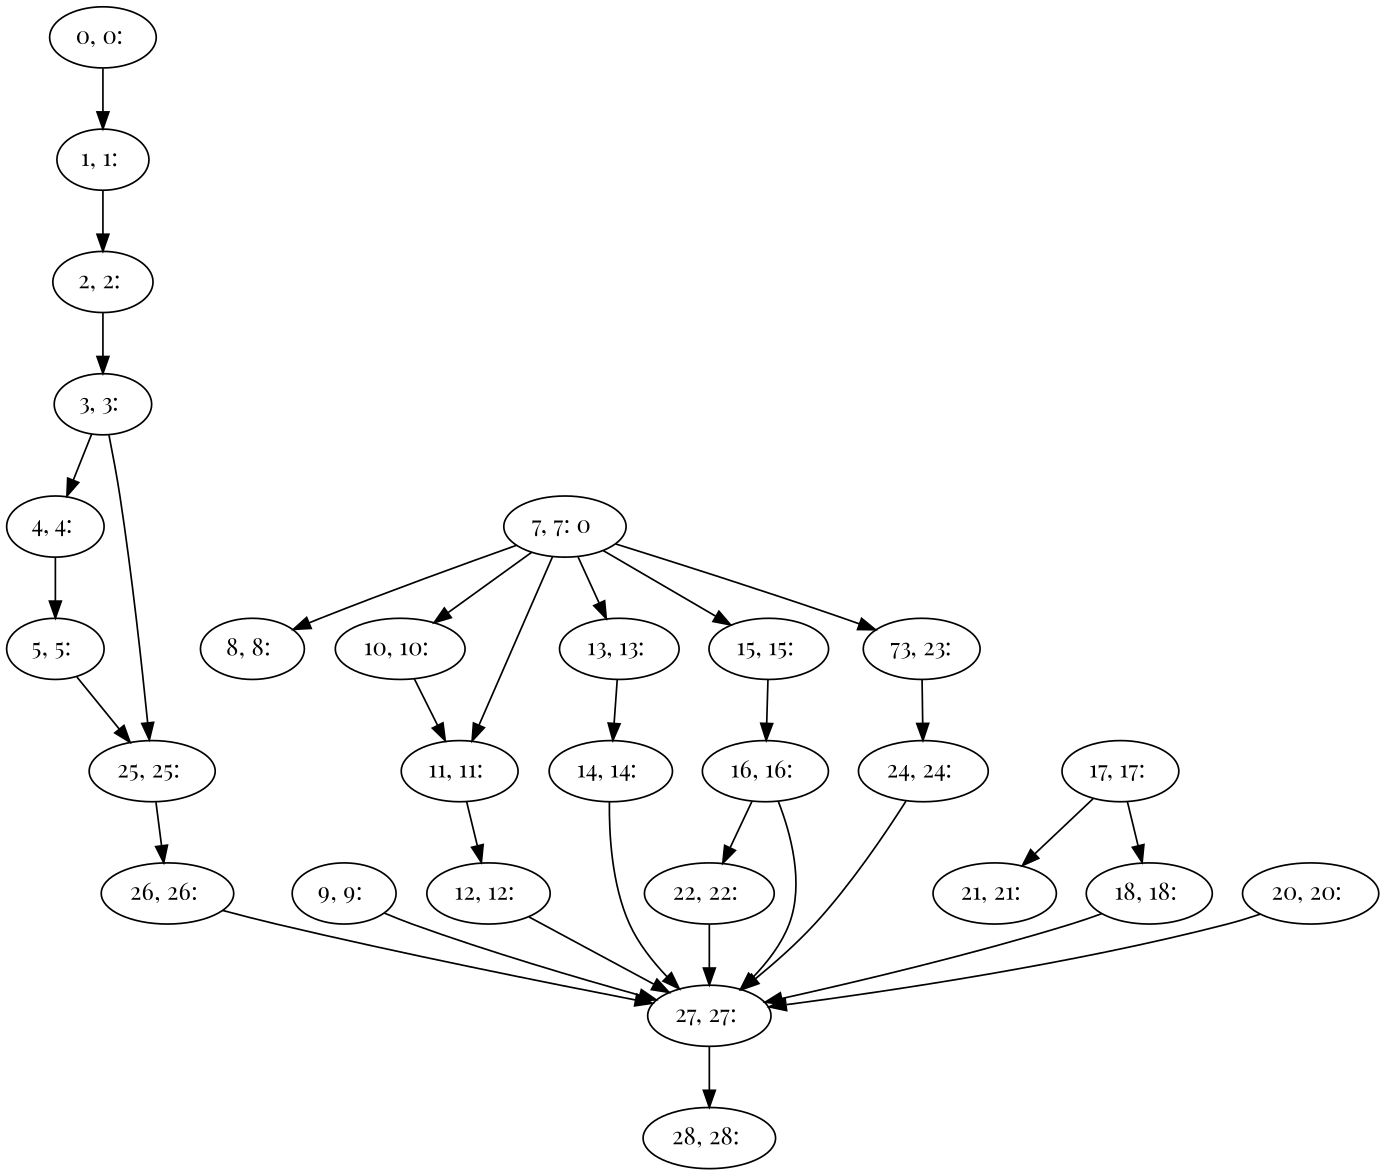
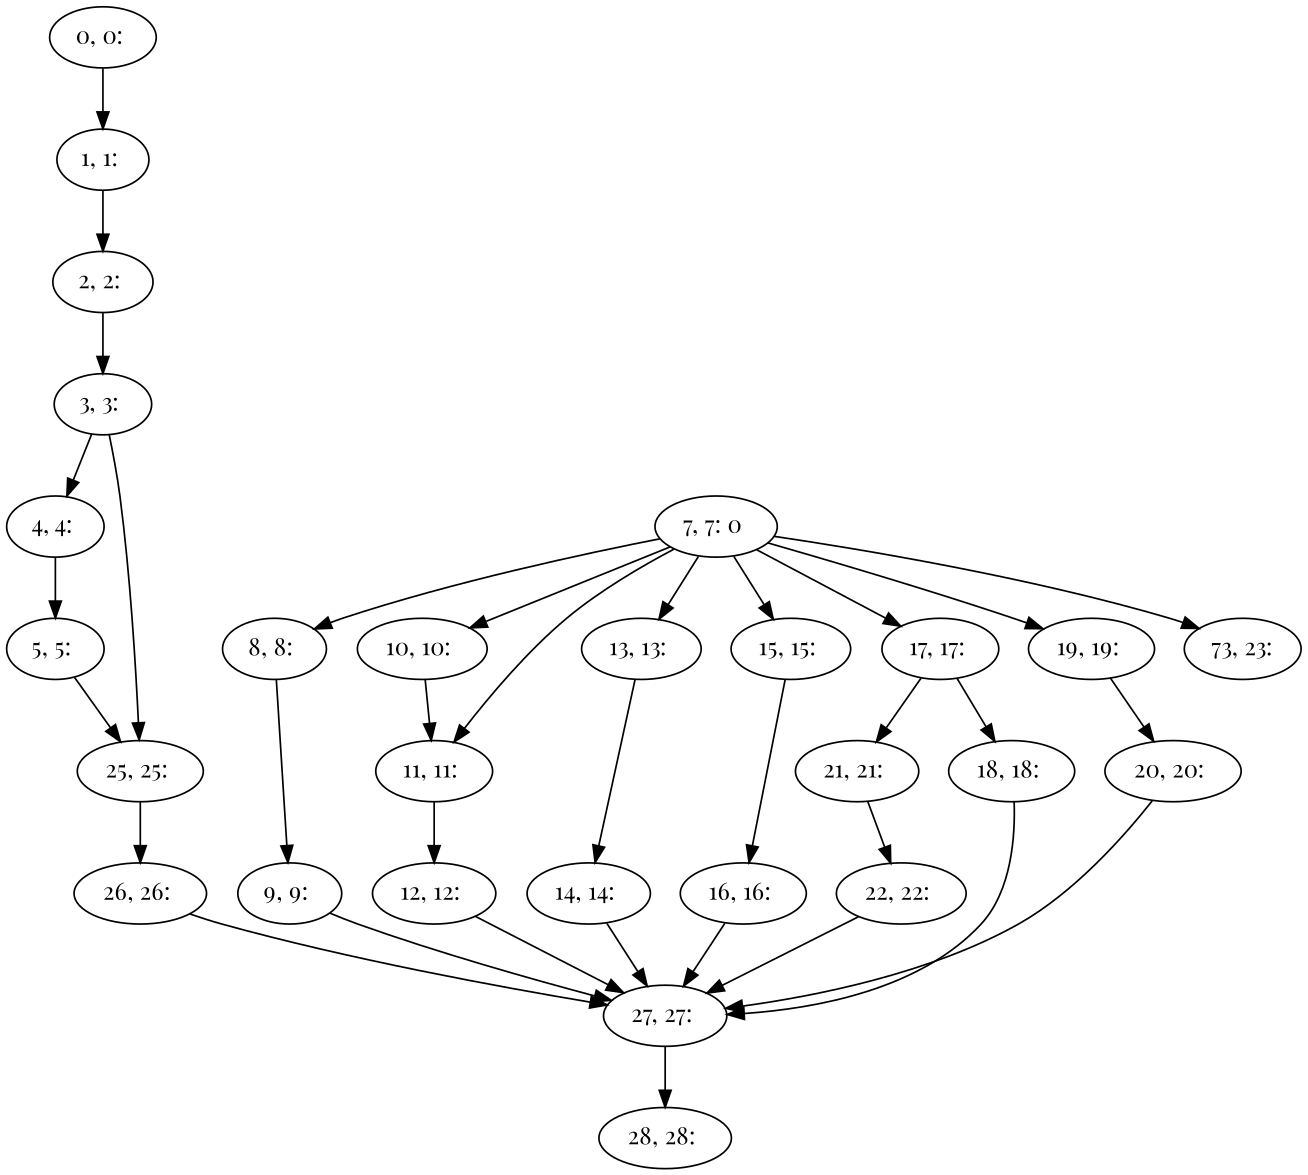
none -> (821, 584)
none -> (1092, 649)
none -> (282, 762)
(923, 771) -> none
(741, 825) -> (876, 824)
